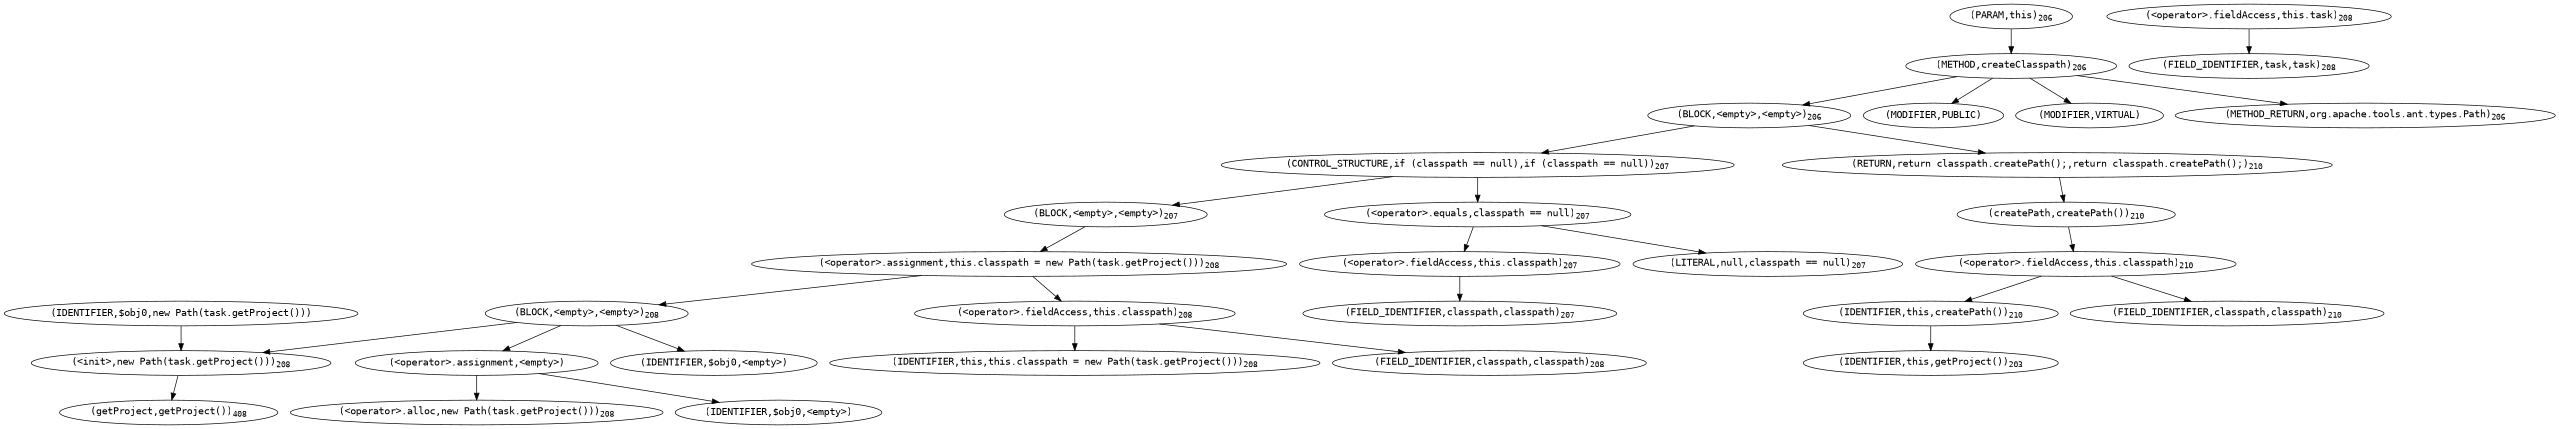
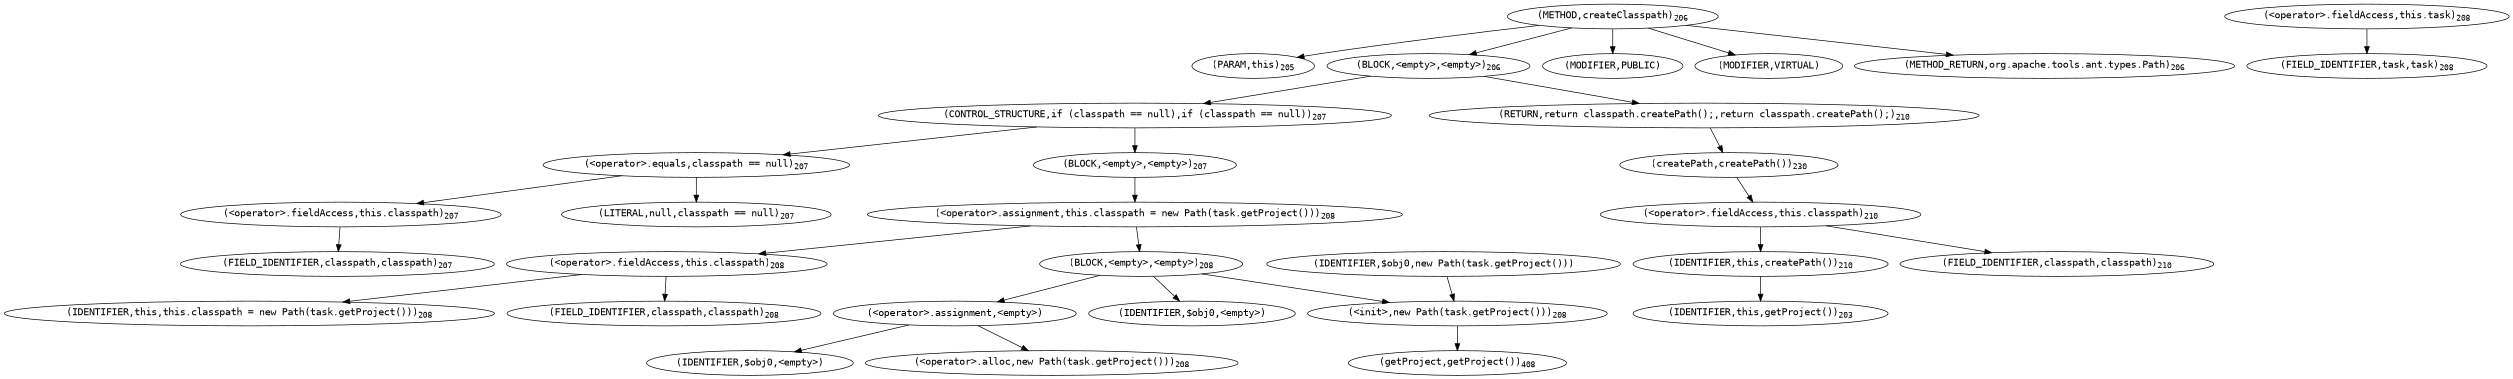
(2046, 15) -> (1288, 65)
(2011, 38) -> (1421, 40)
(2137, 213) -> (1800, 164)
